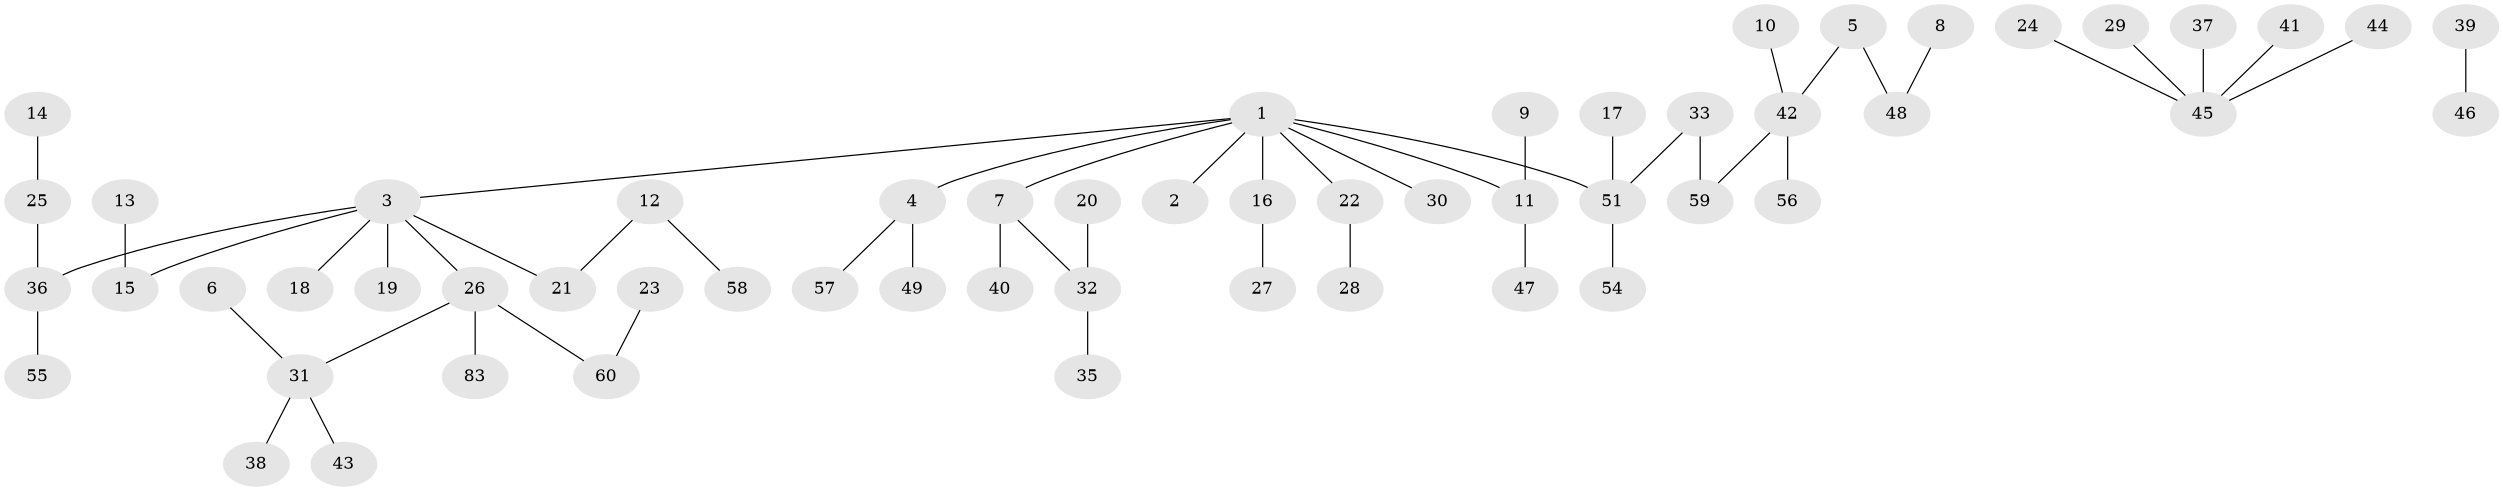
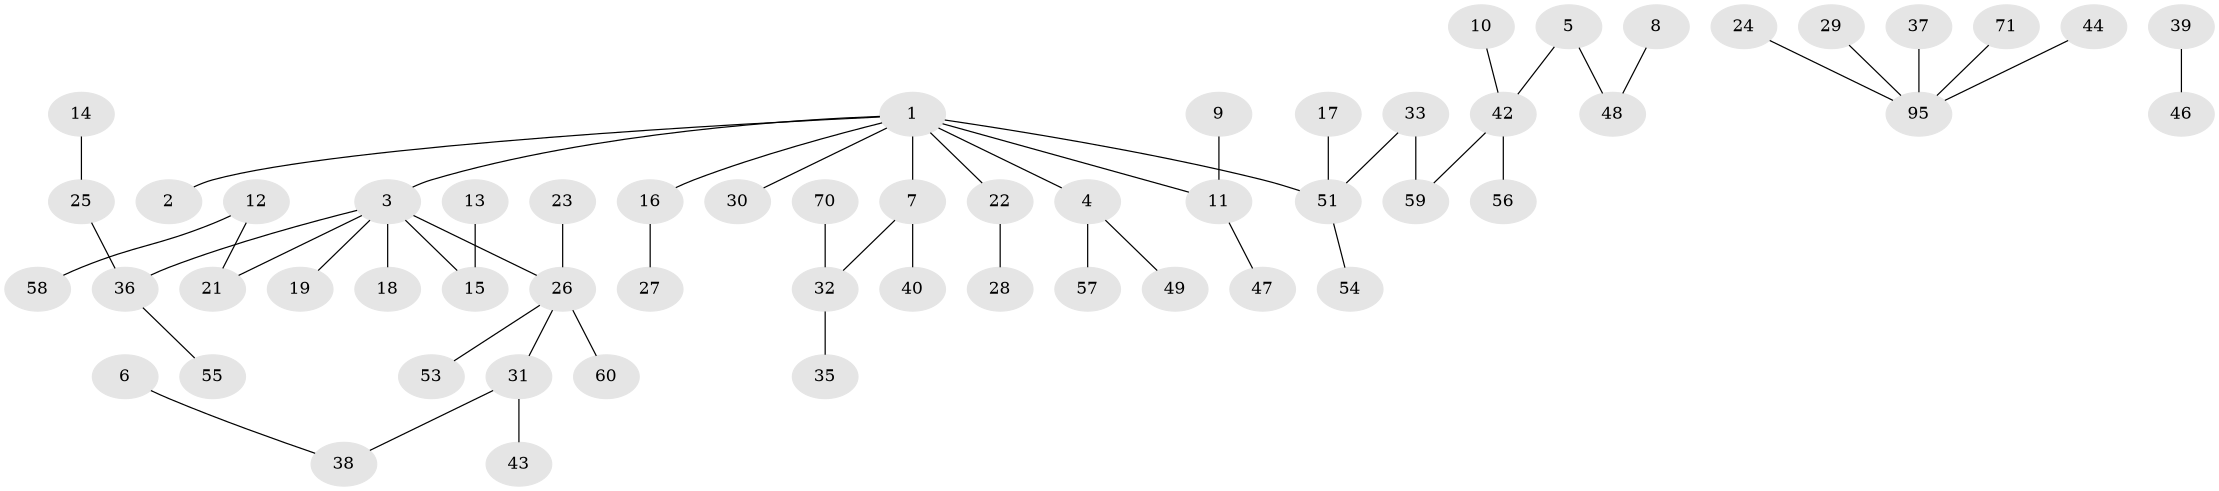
(2291, 27) -> (2006, 27)
(2203, 114) -> (1919, 114)
(1088, 202) -> (825, 202)
(256, 333) -> (232, 424)
(628, 333) -> (563, 246)
(475, 377) -> (431, 377)
